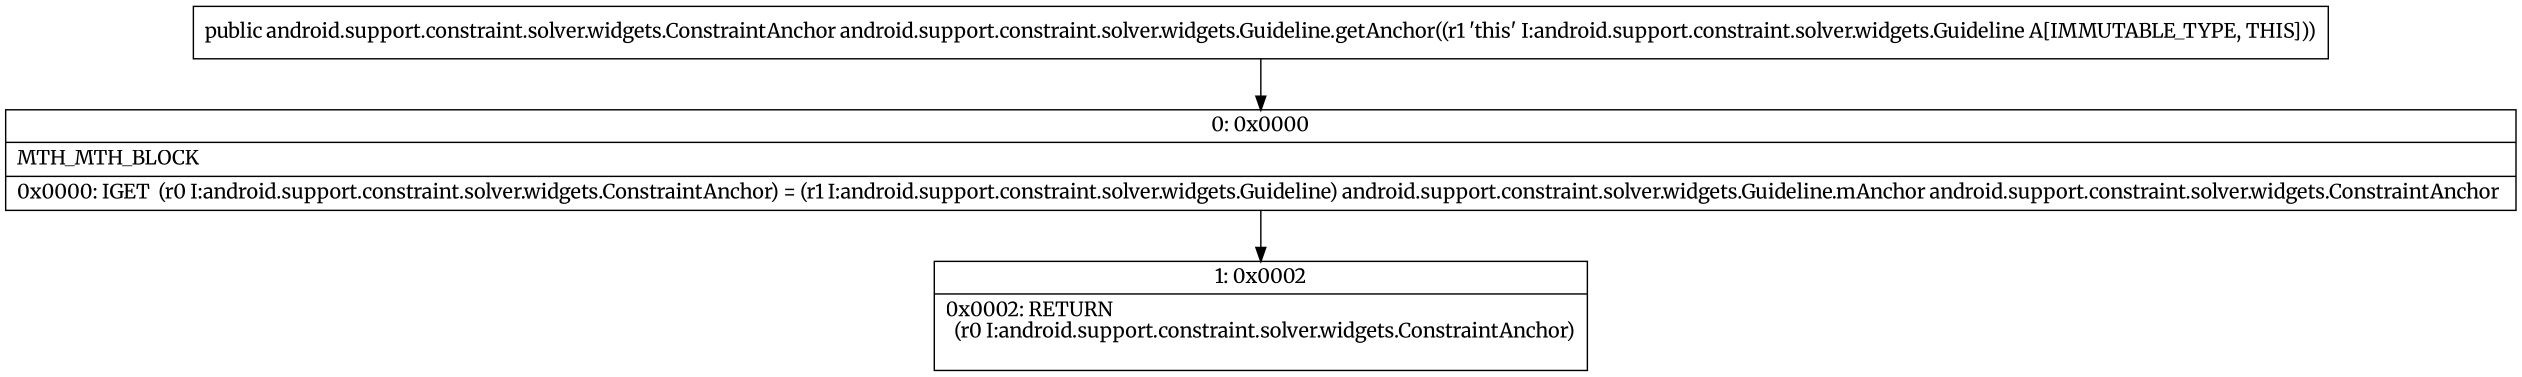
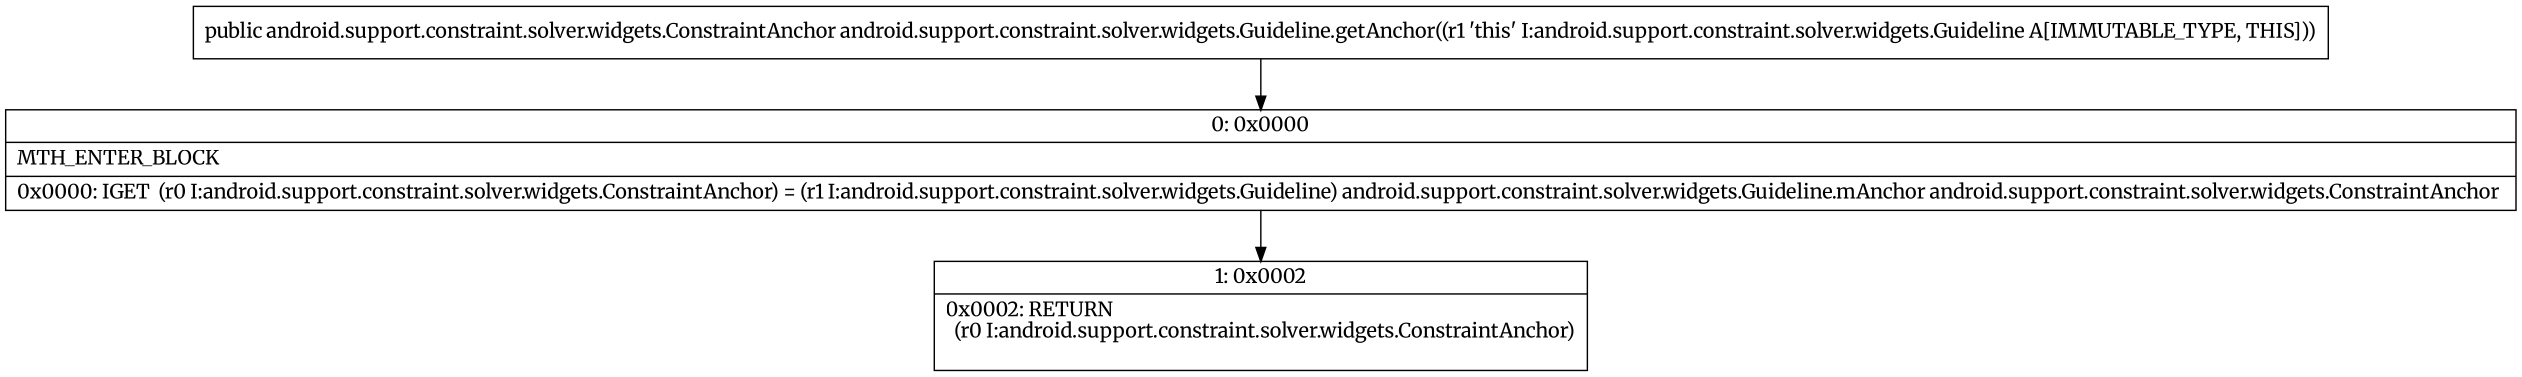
(108, 159) -> (118, 159)
